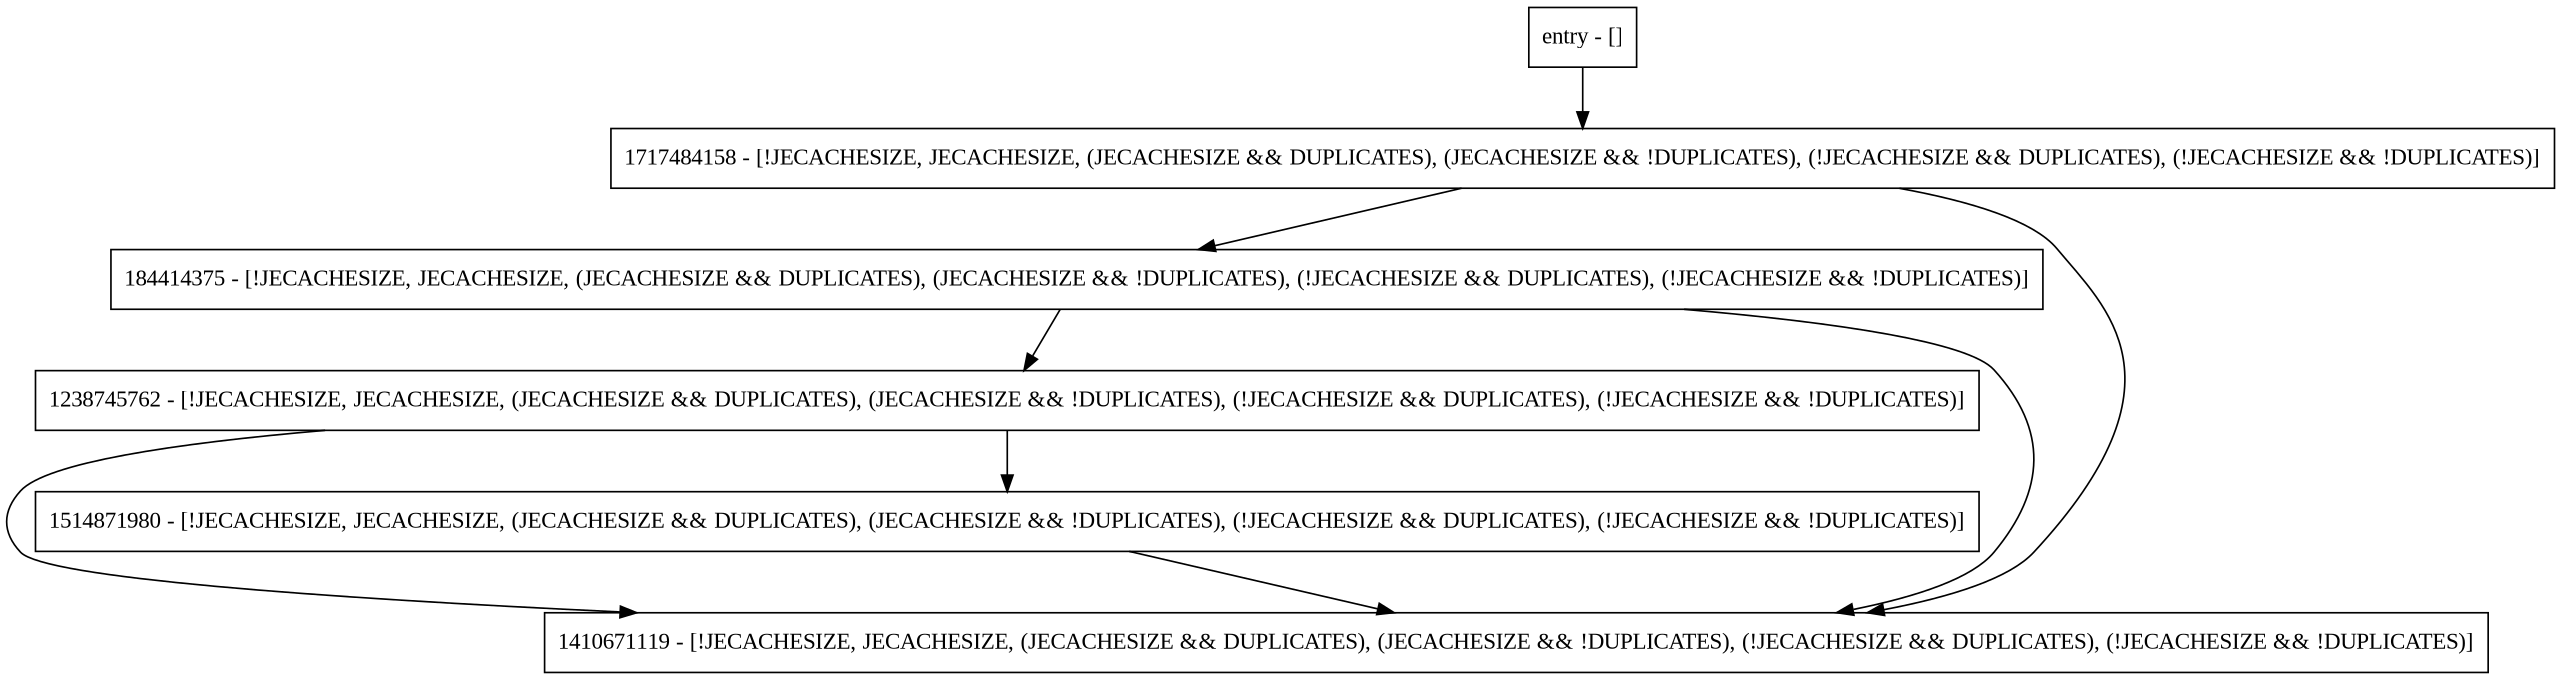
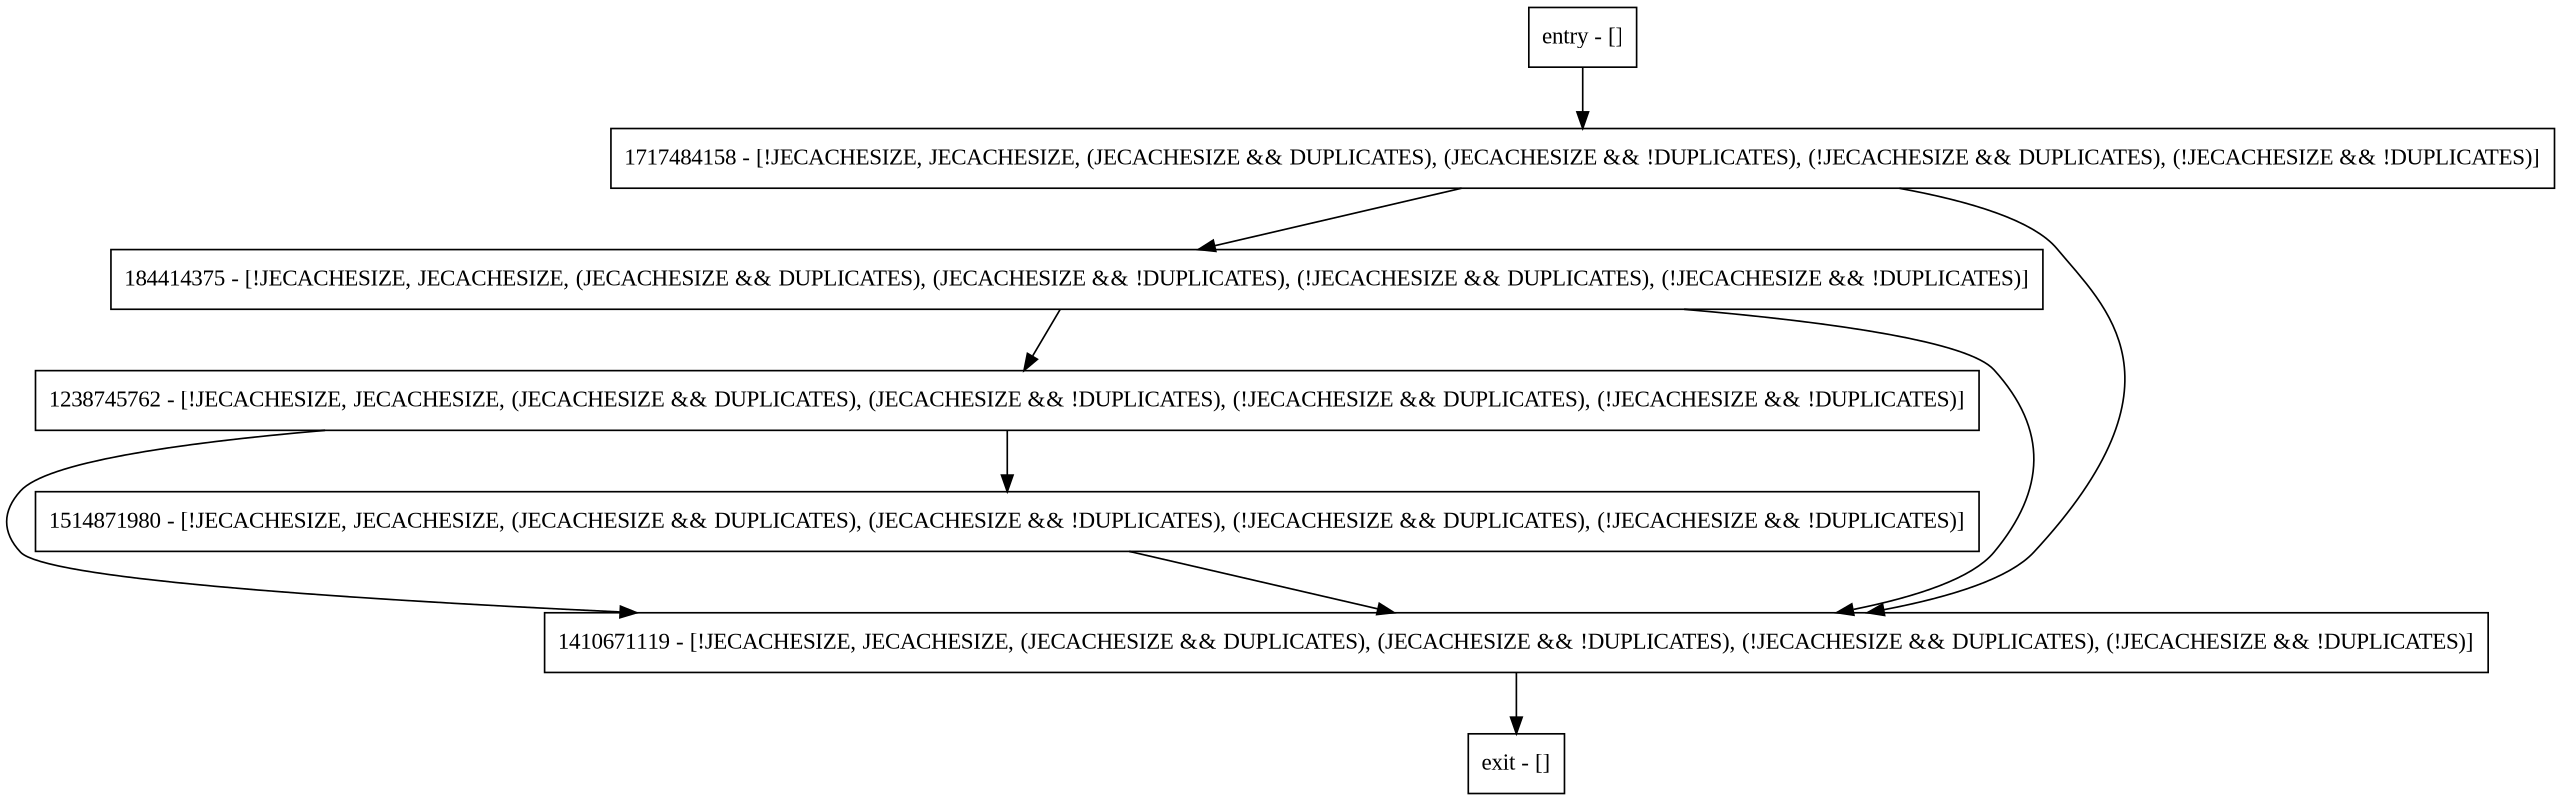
none -> (1516, 764)
